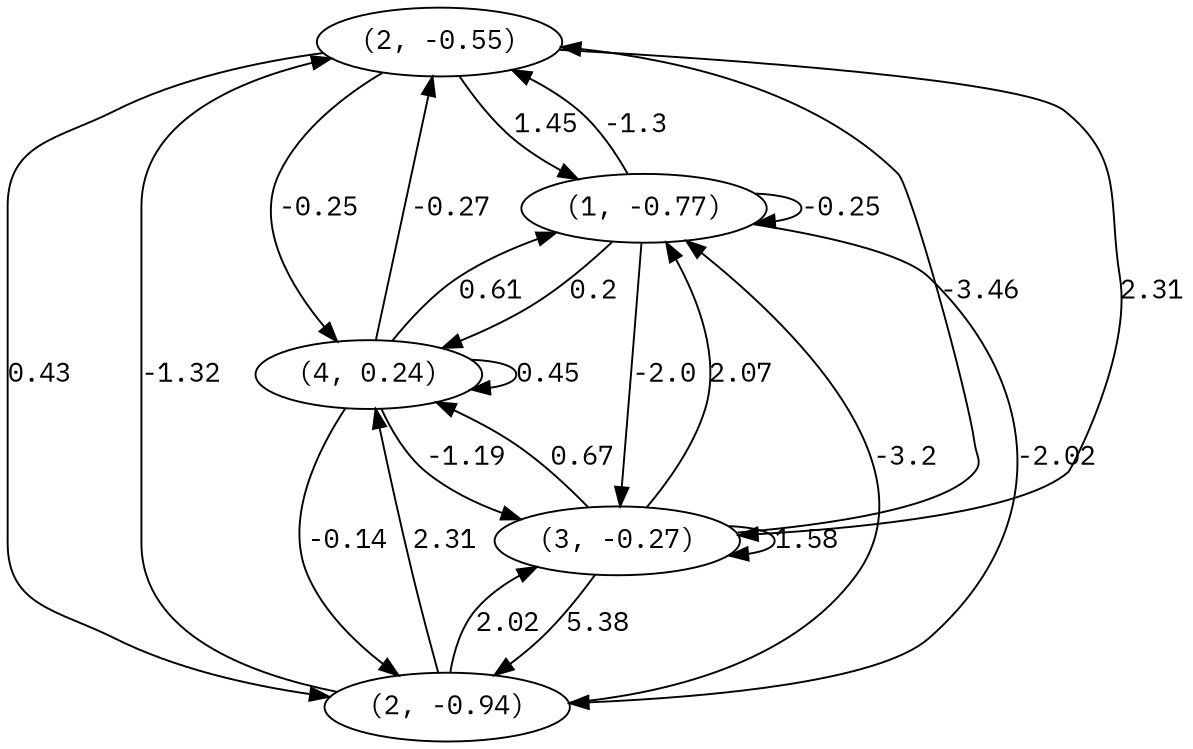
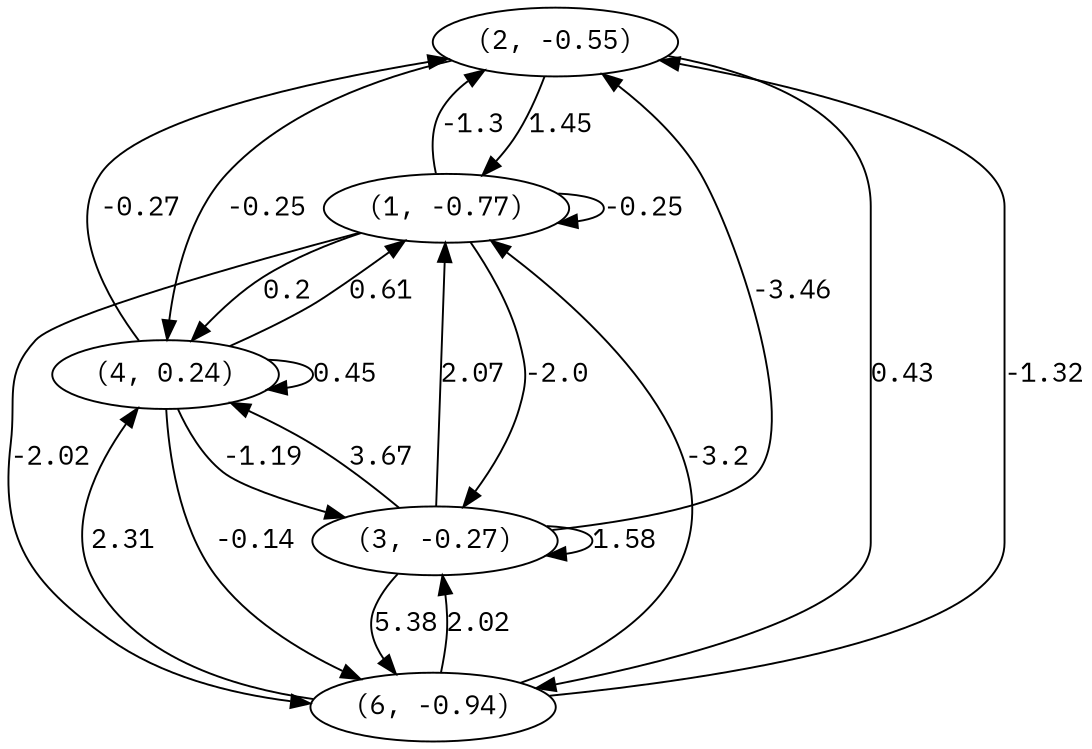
(1112, 194) -> none
(583, 458) -> (382, 458)
(447, 707) -> (433, 707)
